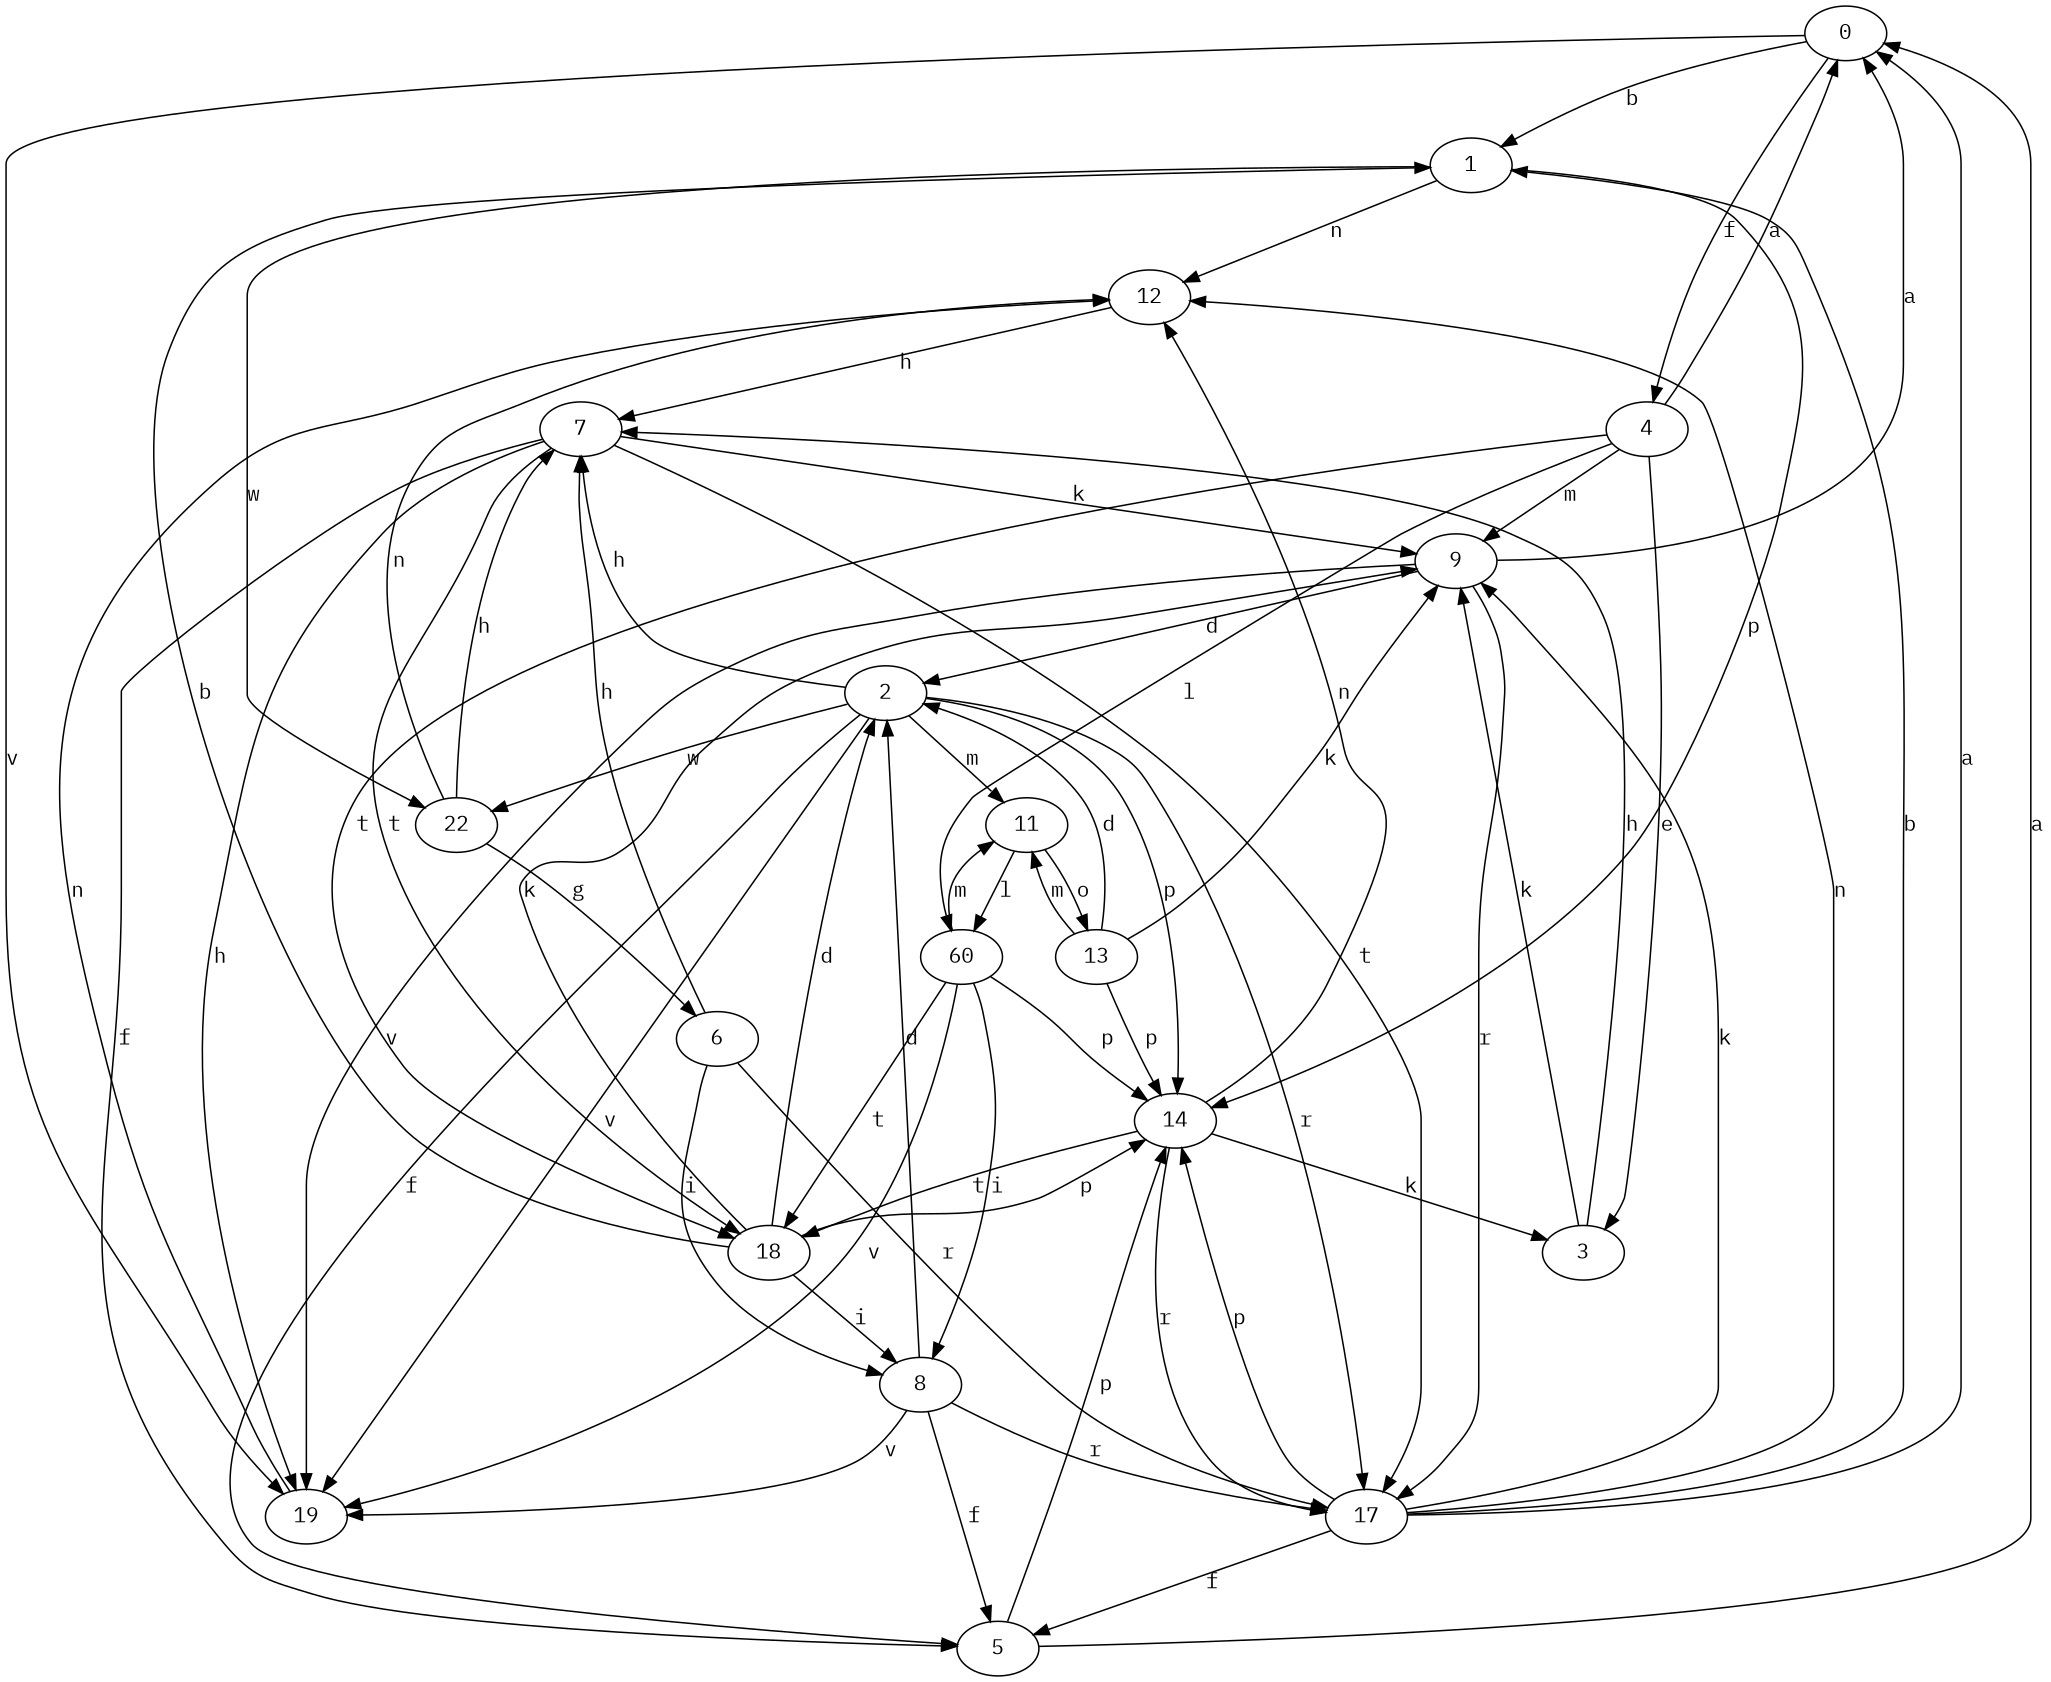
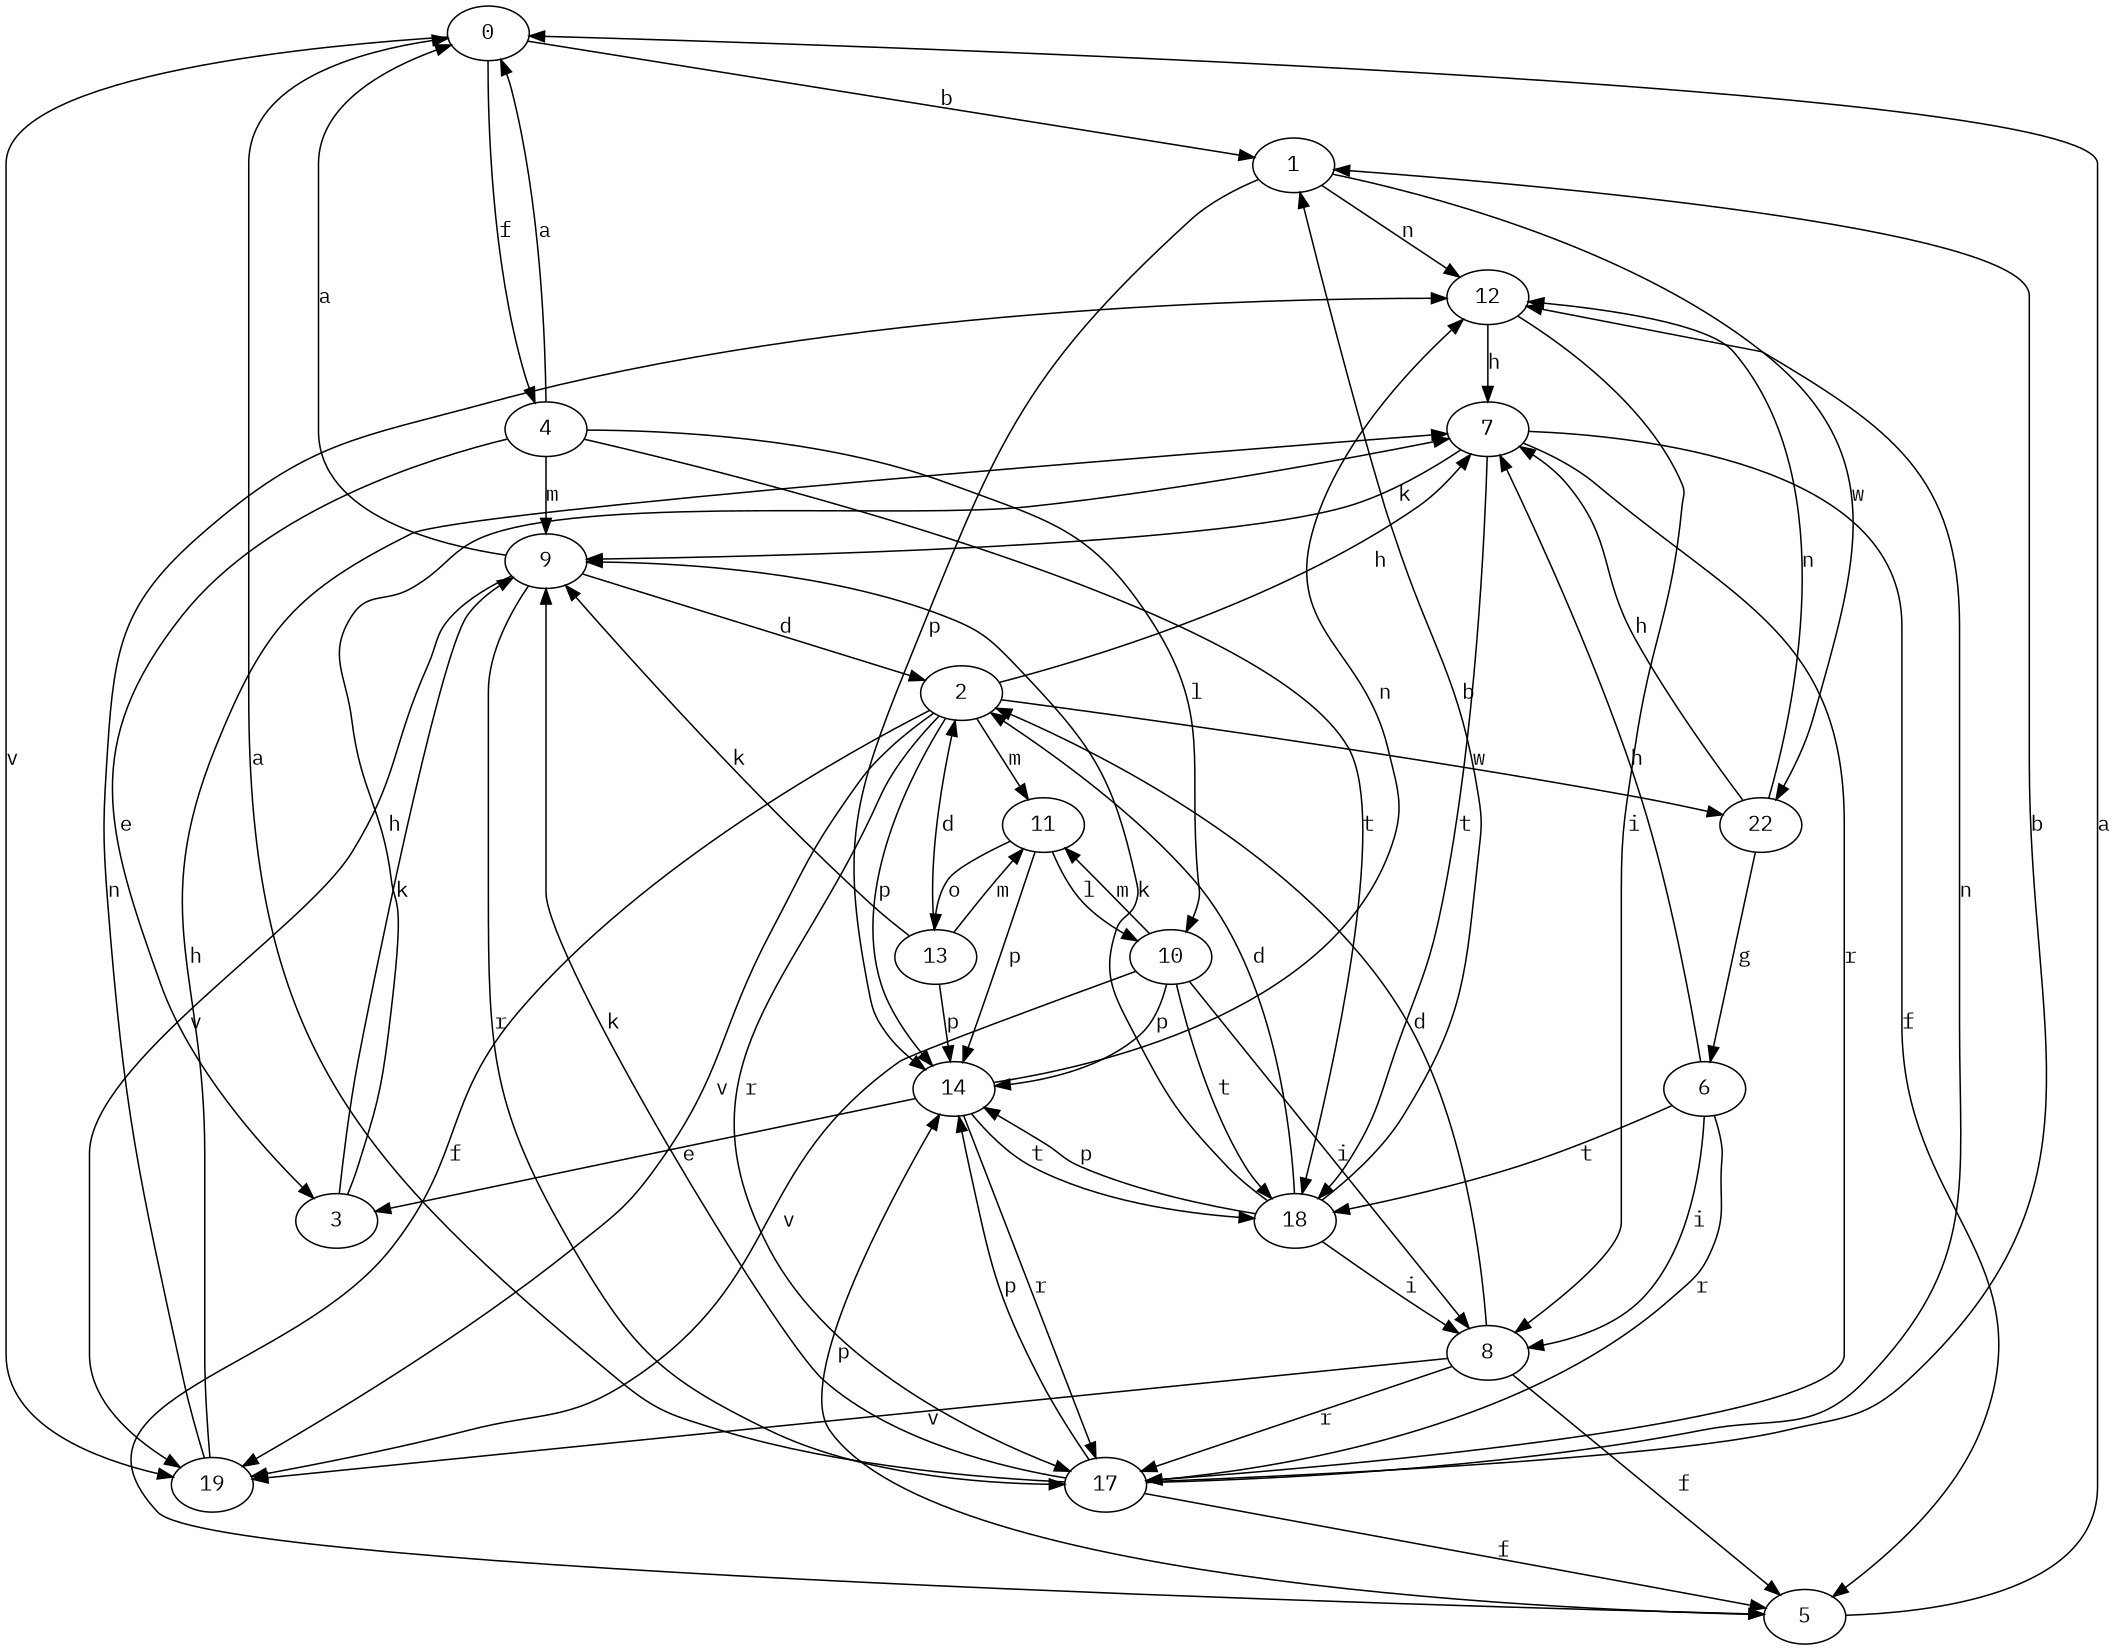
none -> (1624, 829)
(221, 896) -> (371, 555)
none -> (1002, 950)
(962, 957) -> (1171, 957)
(1366, 957) -> (1851, 957)
none -> (1514, 1168)
(1411, 1187) -> (689, 1155)
